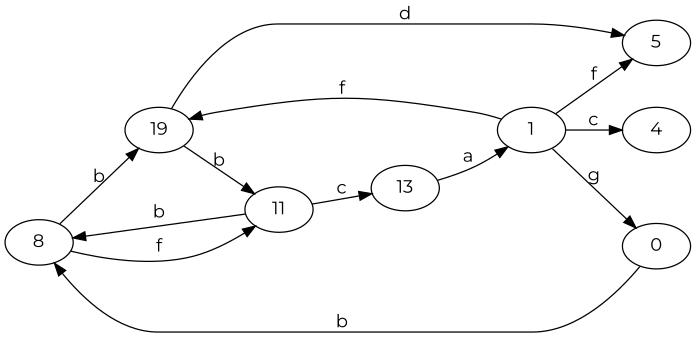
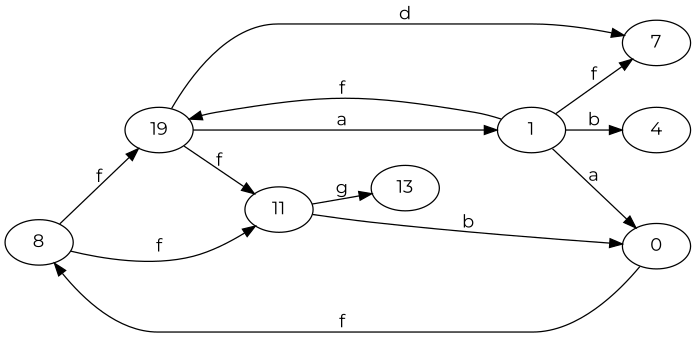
(657, 43) -> (657, 43)
(594, 121) -> (594, 121)
(219, 161) -> (219, 161)
(468, 170) -> (339, 130)
(594, 176) -> (594, 176)
(99, 177) -> (99, 177)
(342, 189) -> (342, 189)
(166, 225) -> (461, 231)
(342, 323) -> (342, 323)
